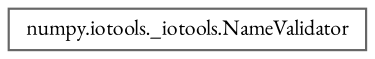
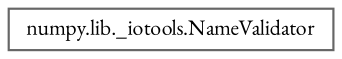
(187, 29) -> (171, 29)
